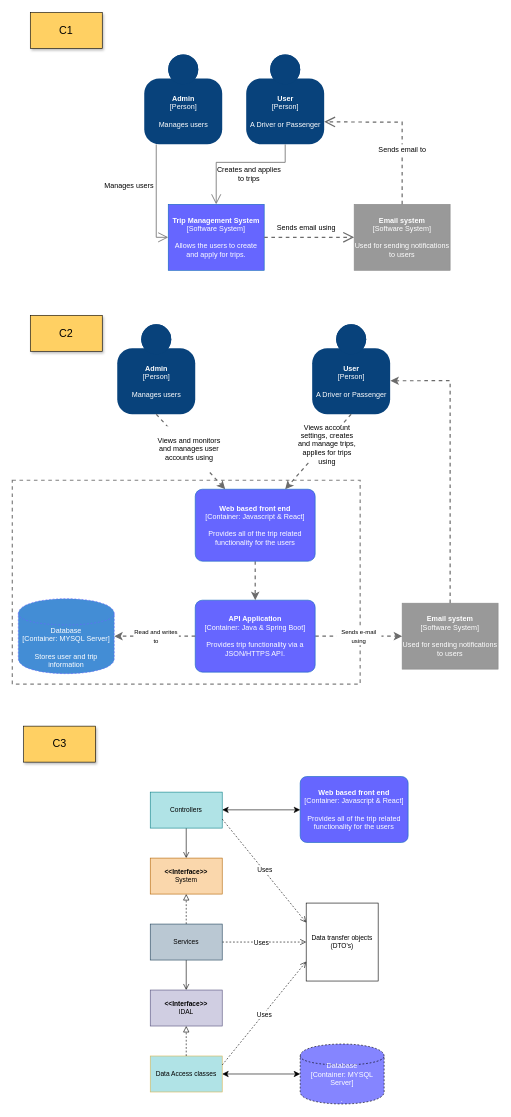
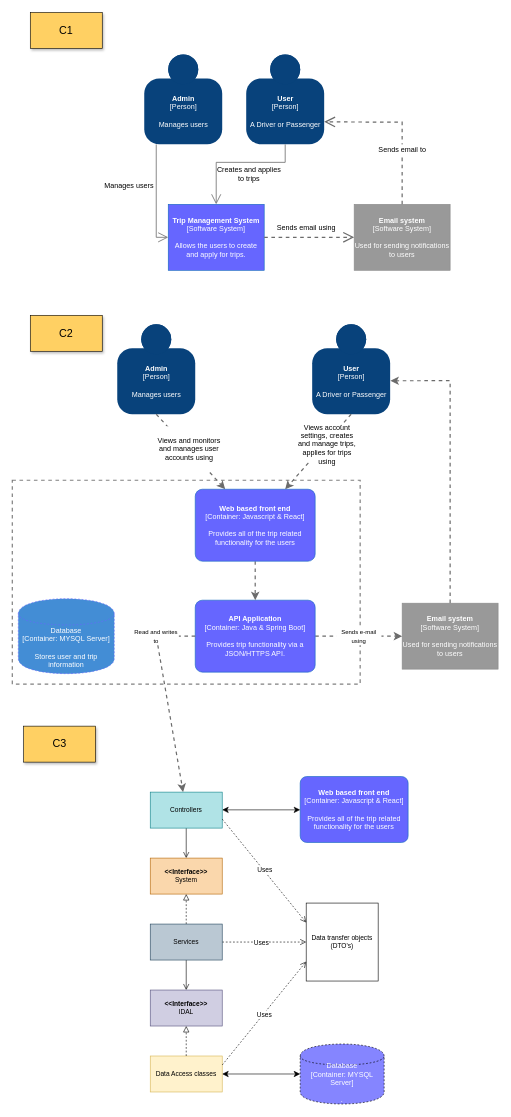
(127, 636) -> (170, 715)
(186, 1074) -> (186, 1074)
